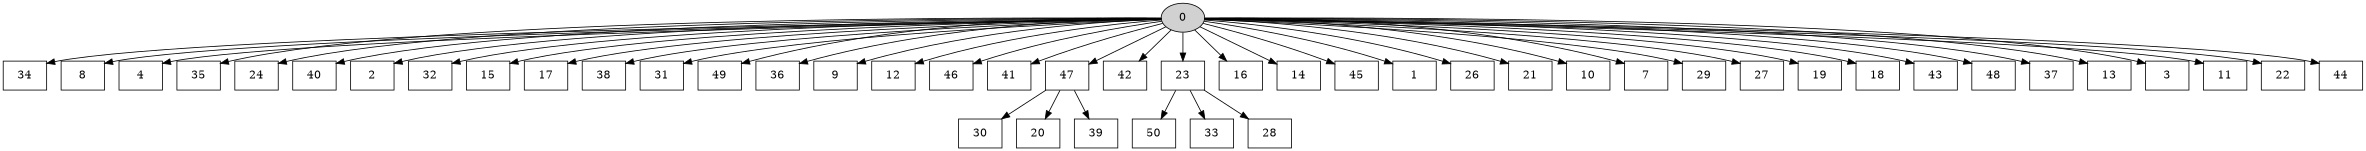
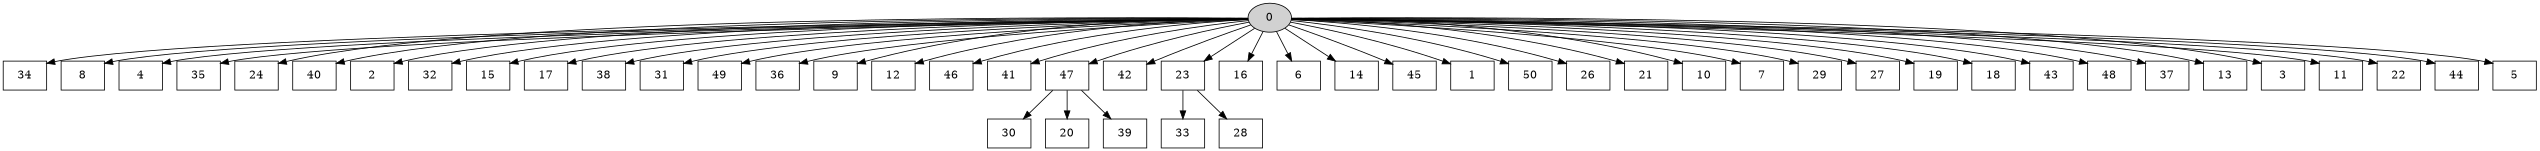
none -> (1299, 76)
none -> (2515, 76)
(1170, 101) -> (1397, 36)
